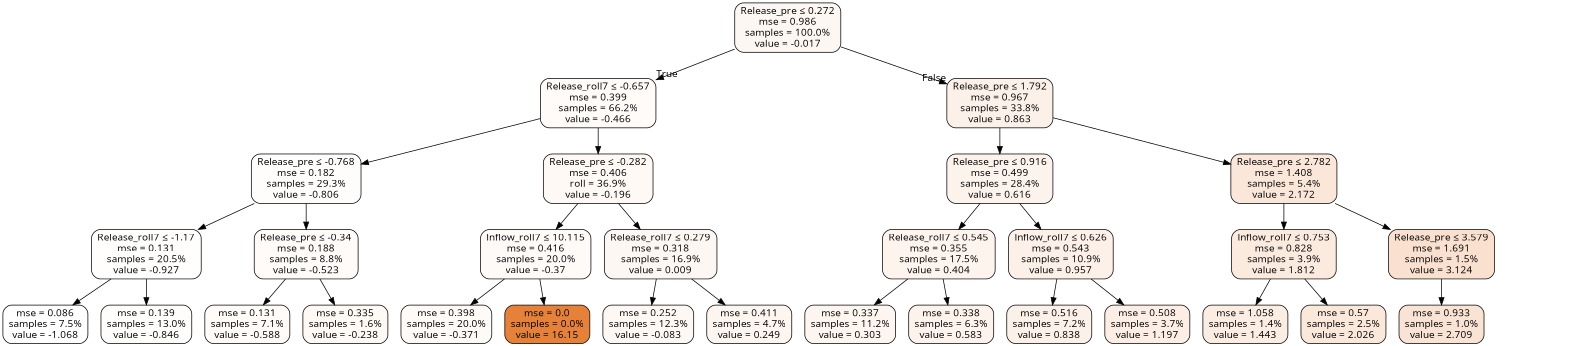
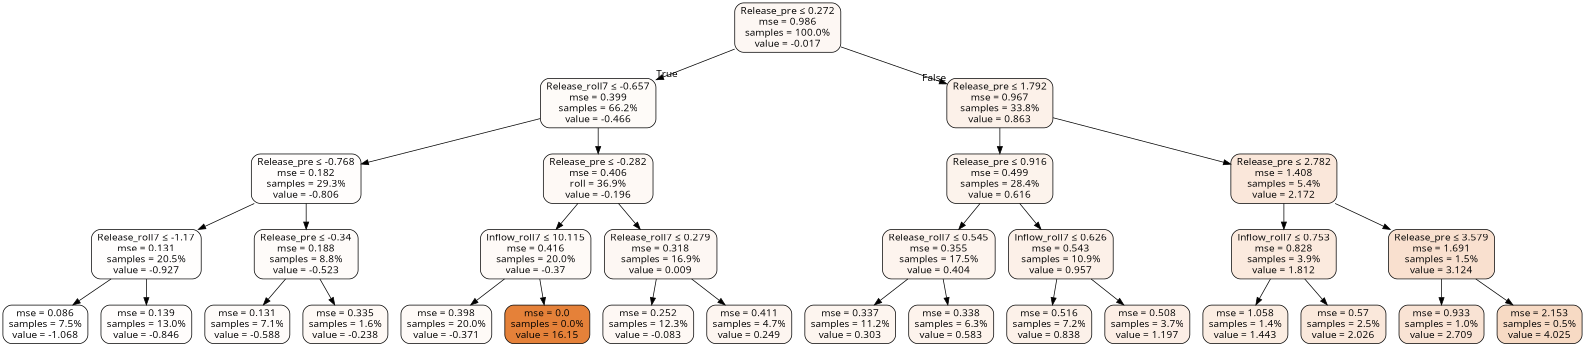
none -> (1540, 324)
